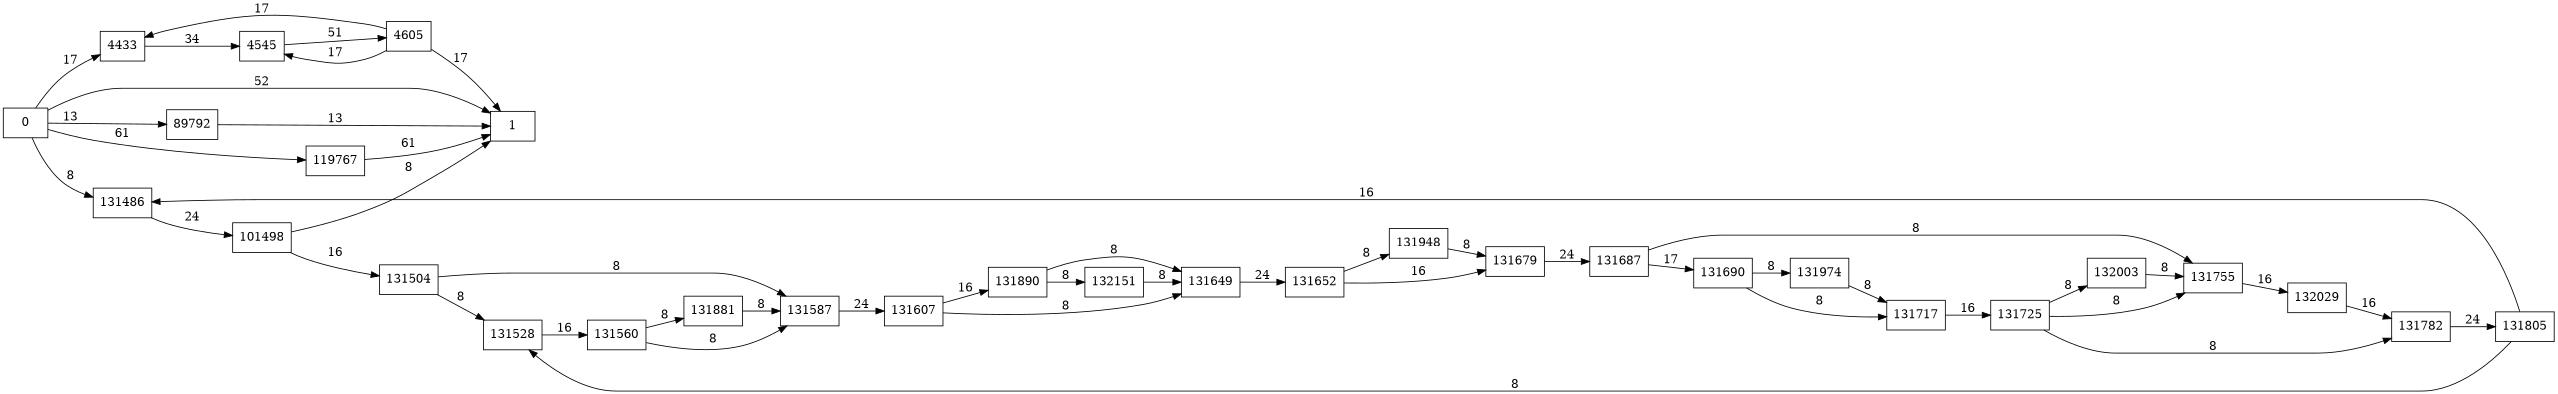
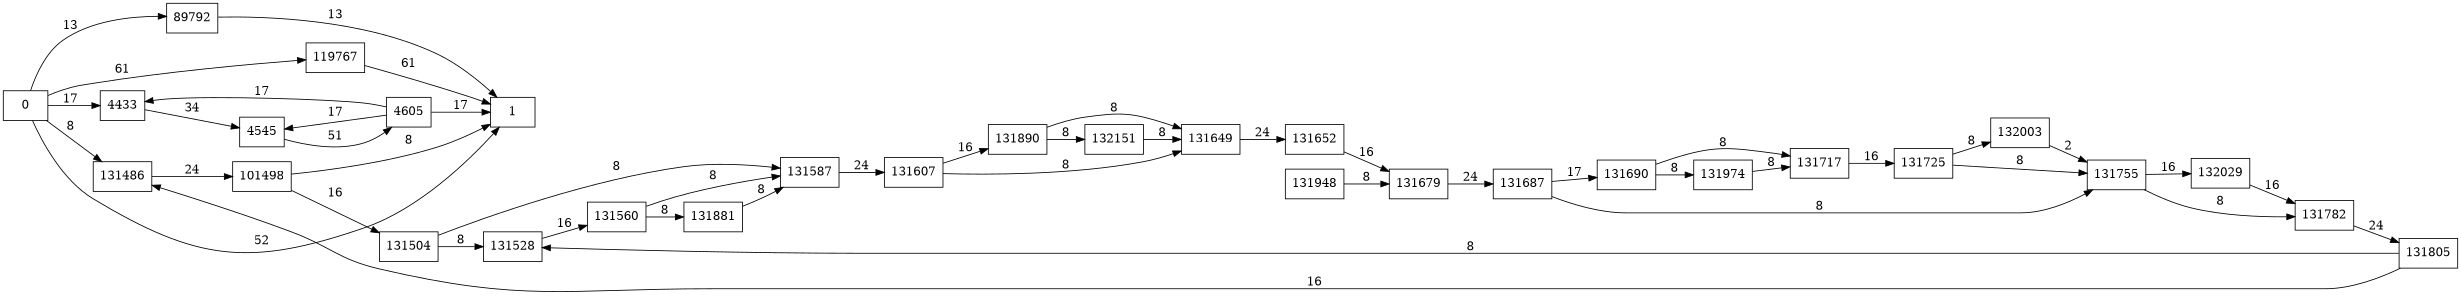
(1363, 264) -> none
(2165, 269) -> (2068, 146)
(2212, 353) -> (2214, 212)
